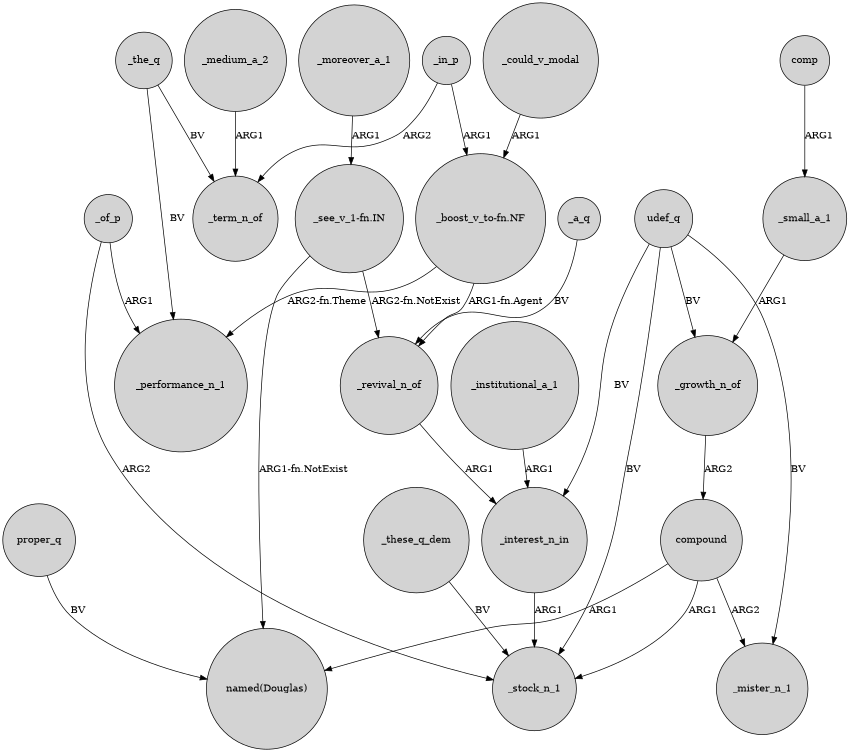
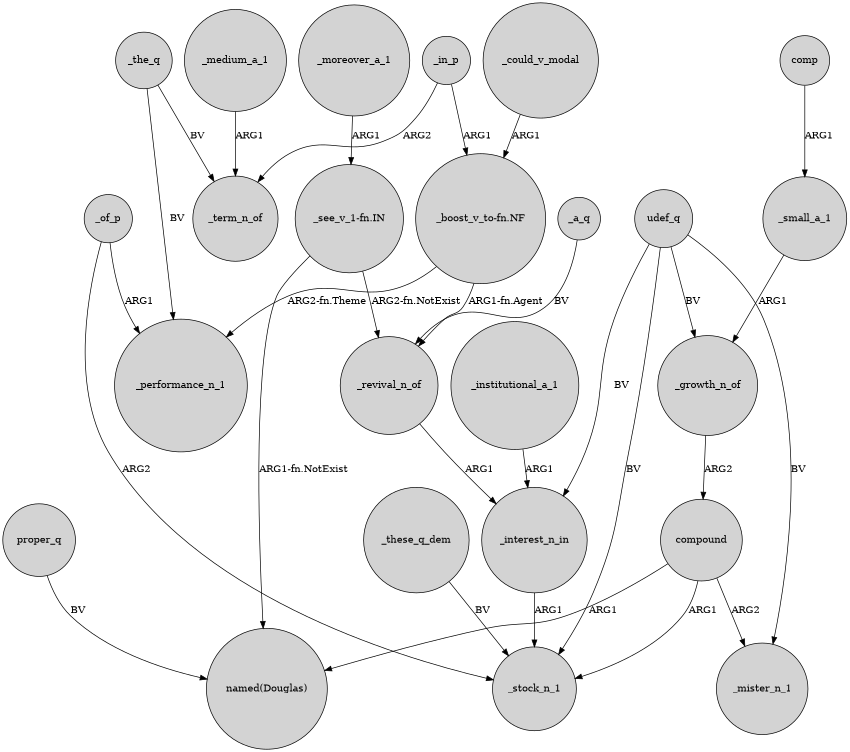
(235, 60) -> (235, 60)
